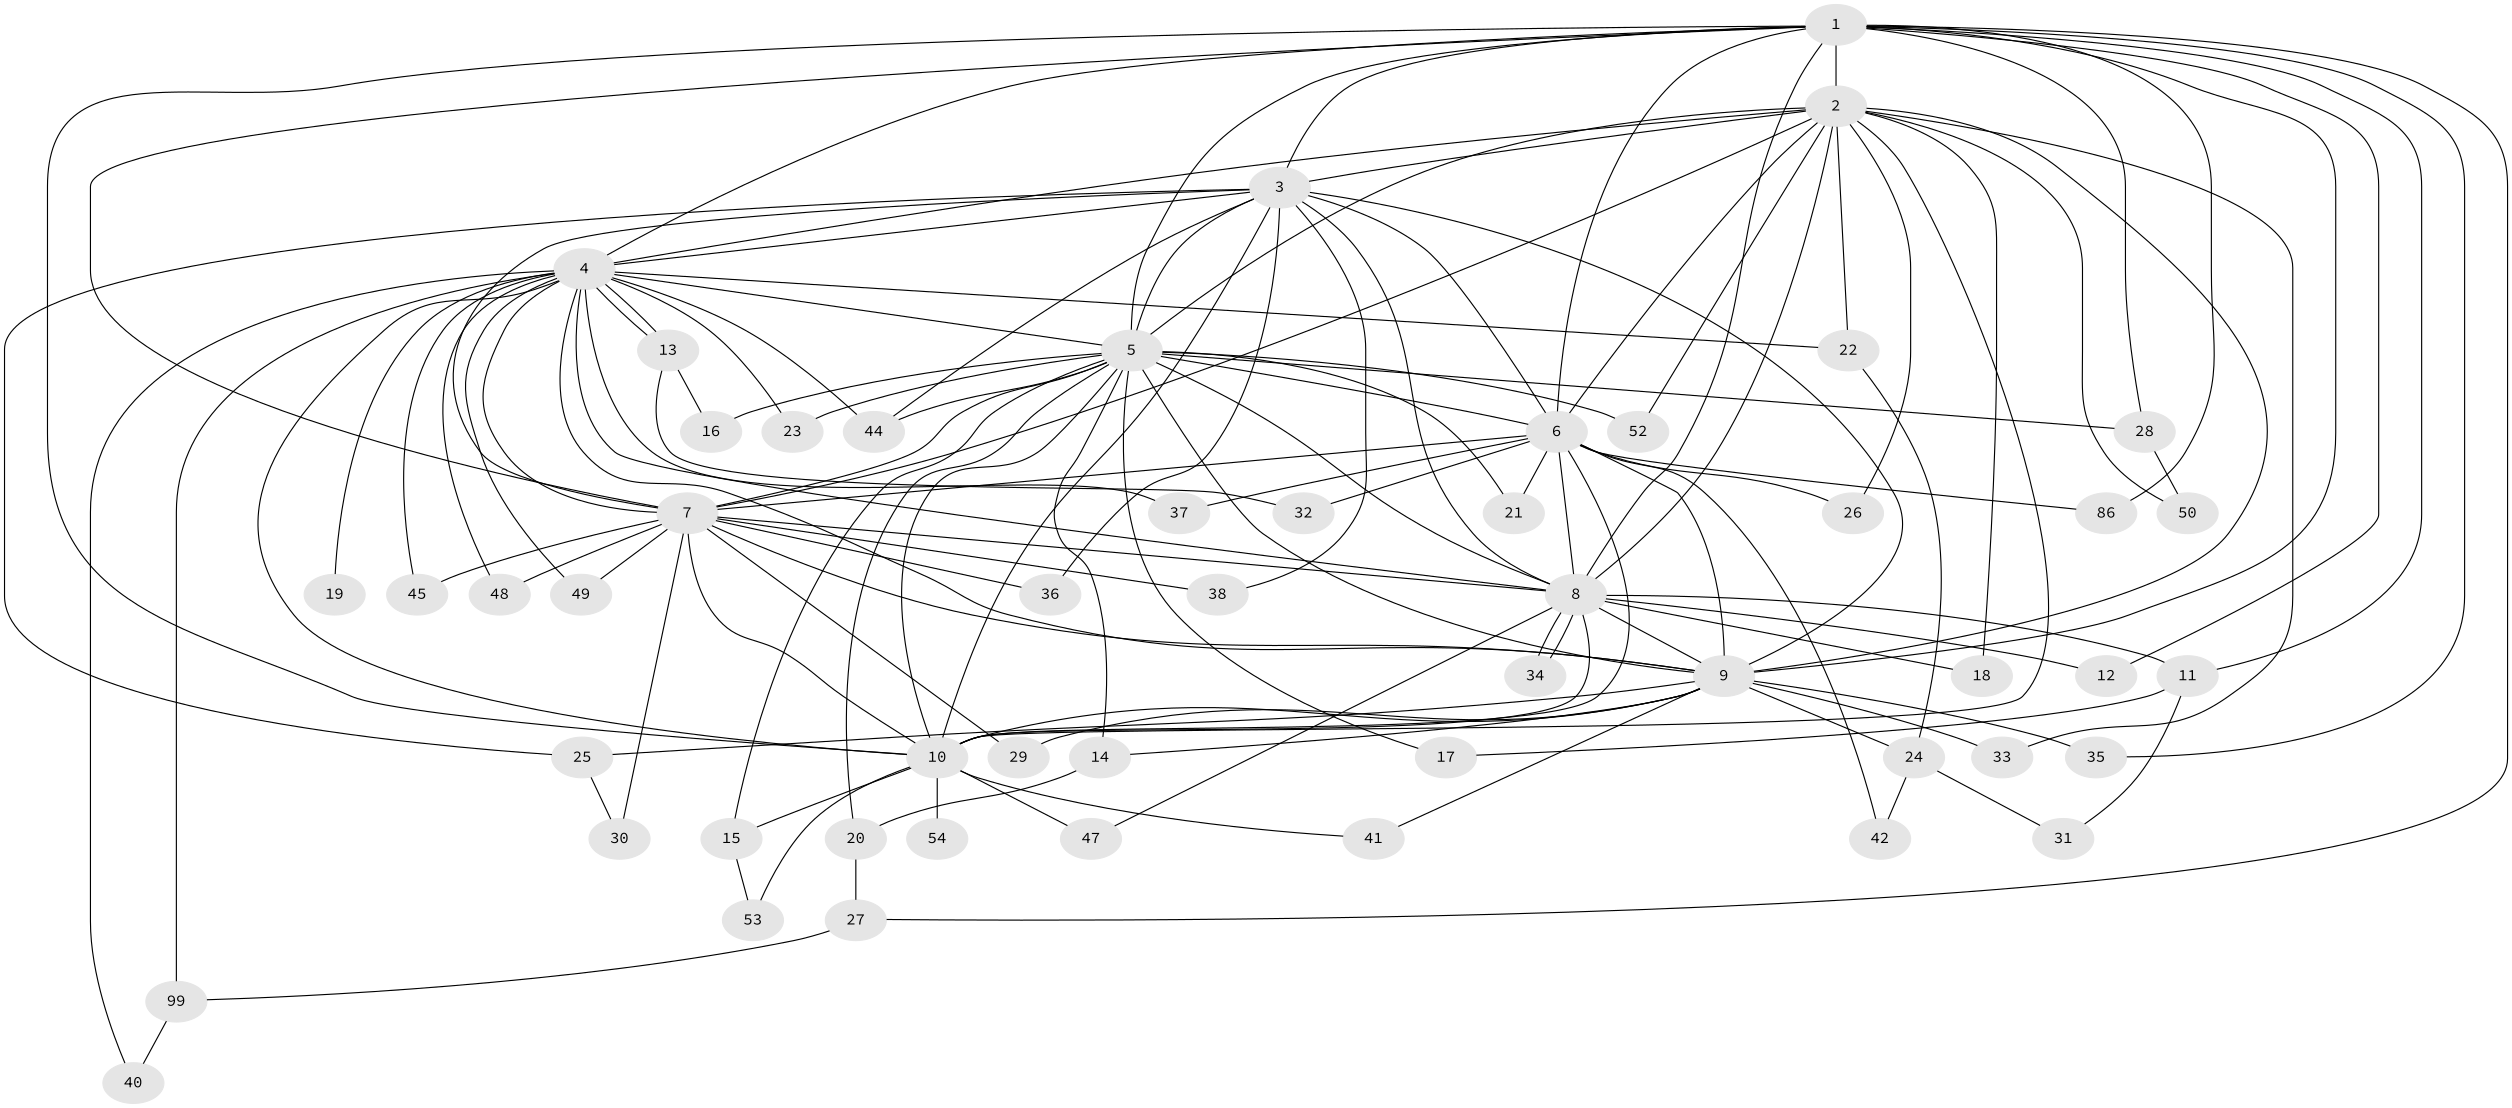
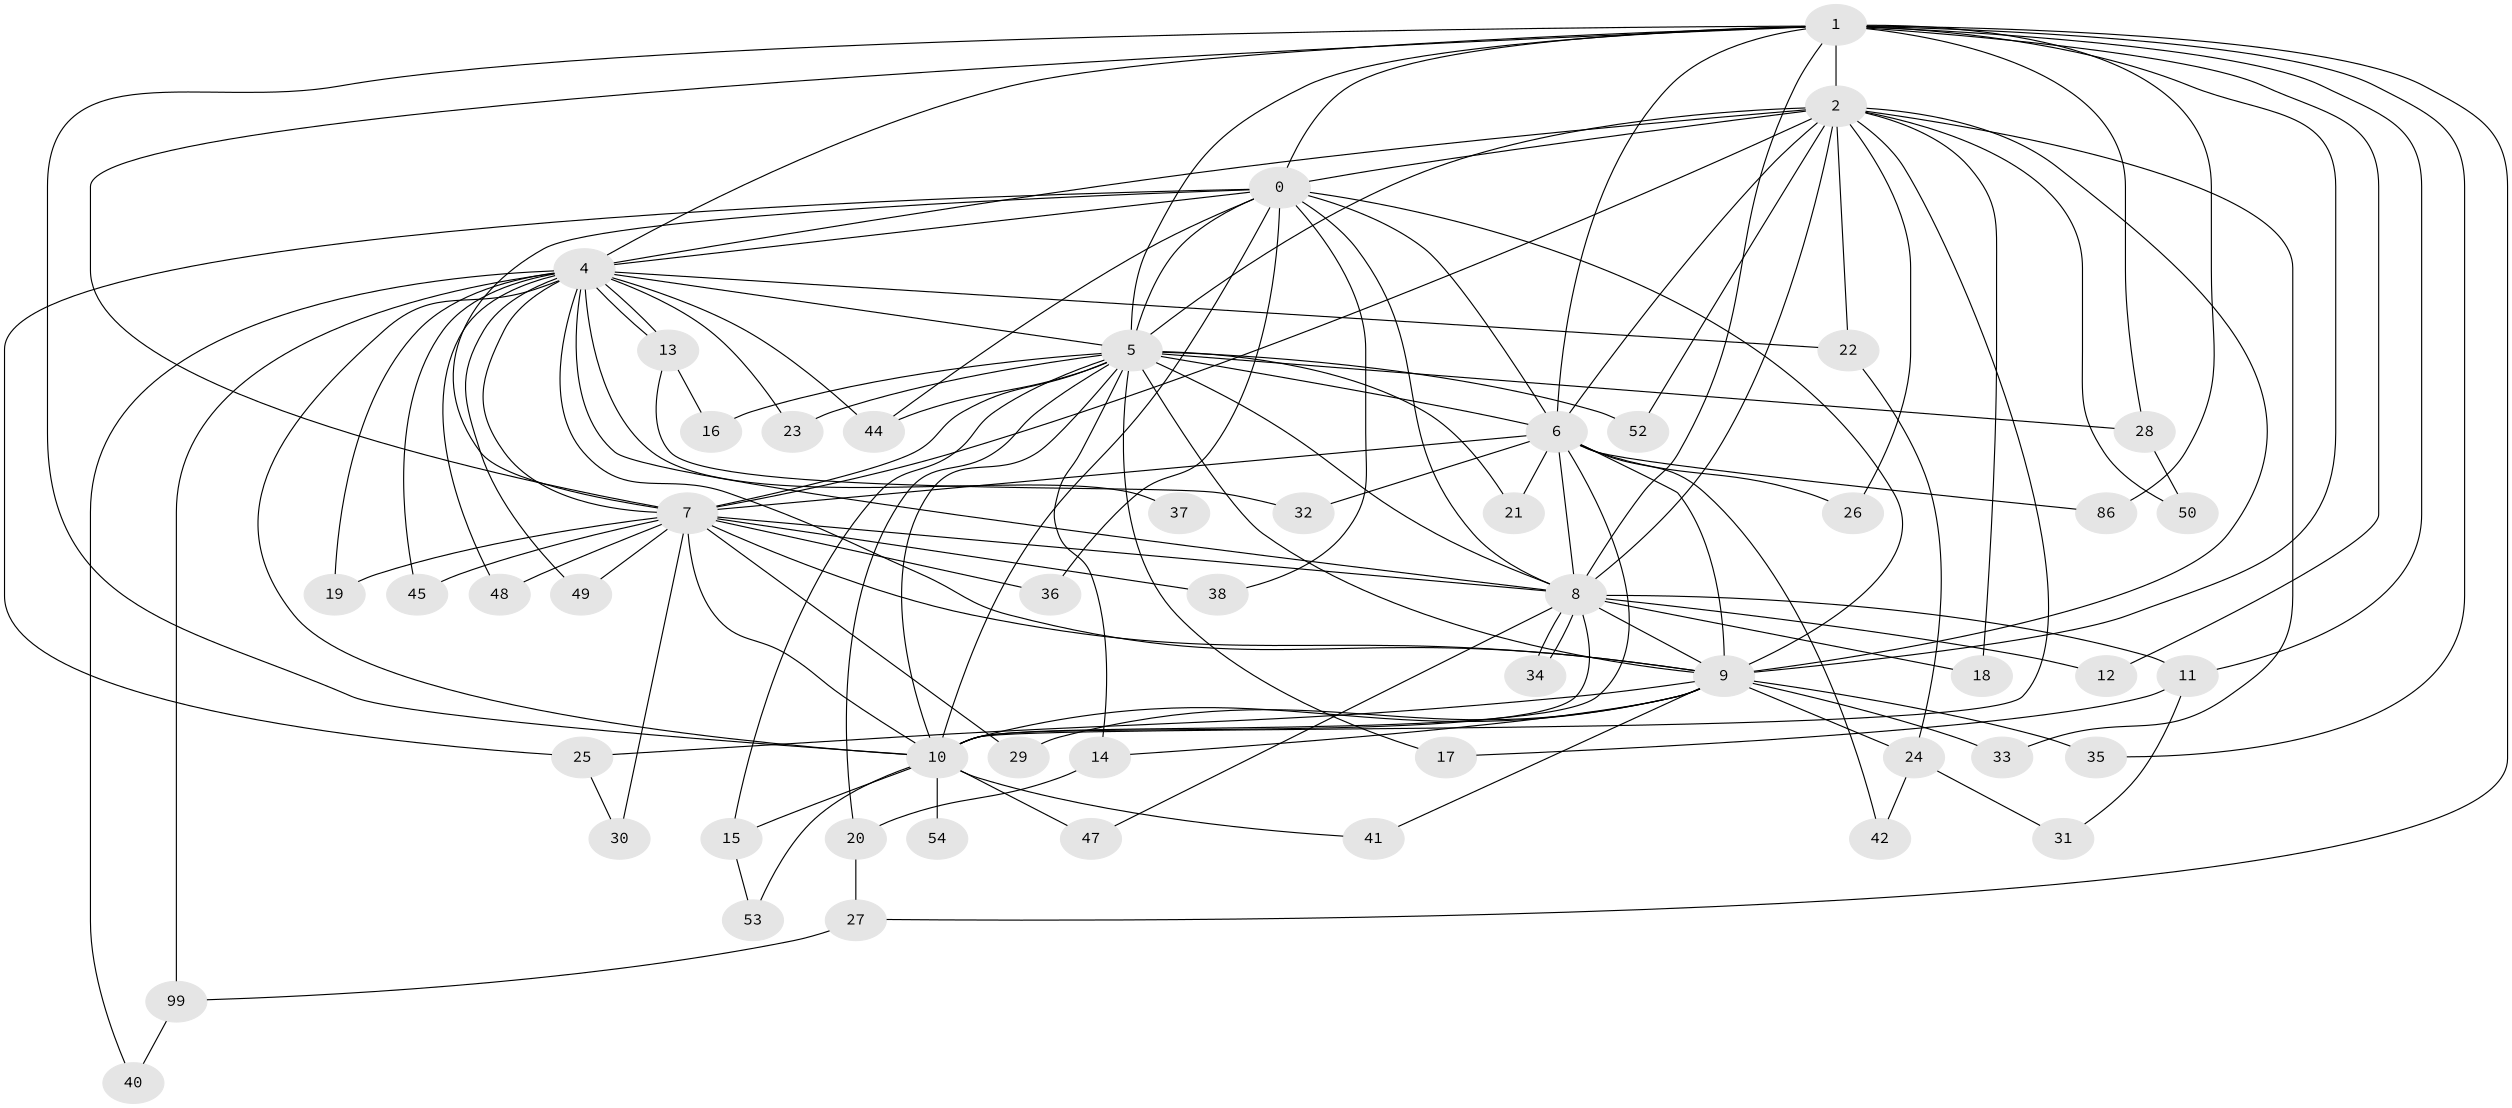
(1280, 188) -> (1280, 188)
(1375, 469) -> none
none -> (506, 542)
